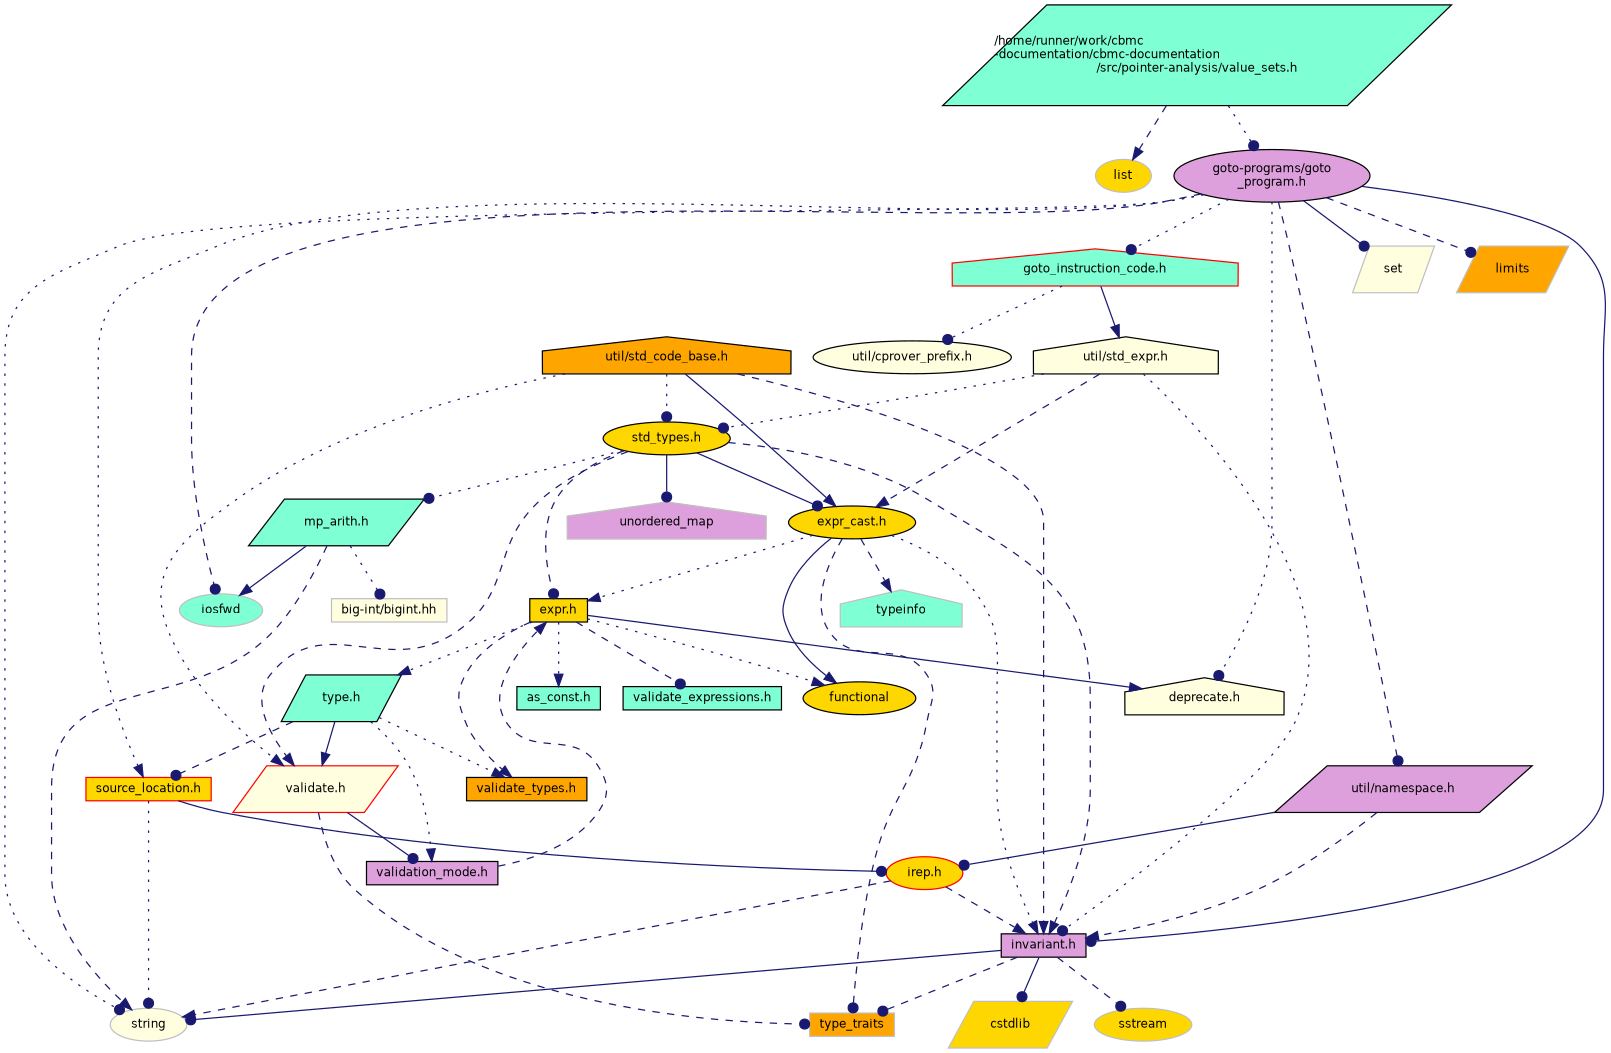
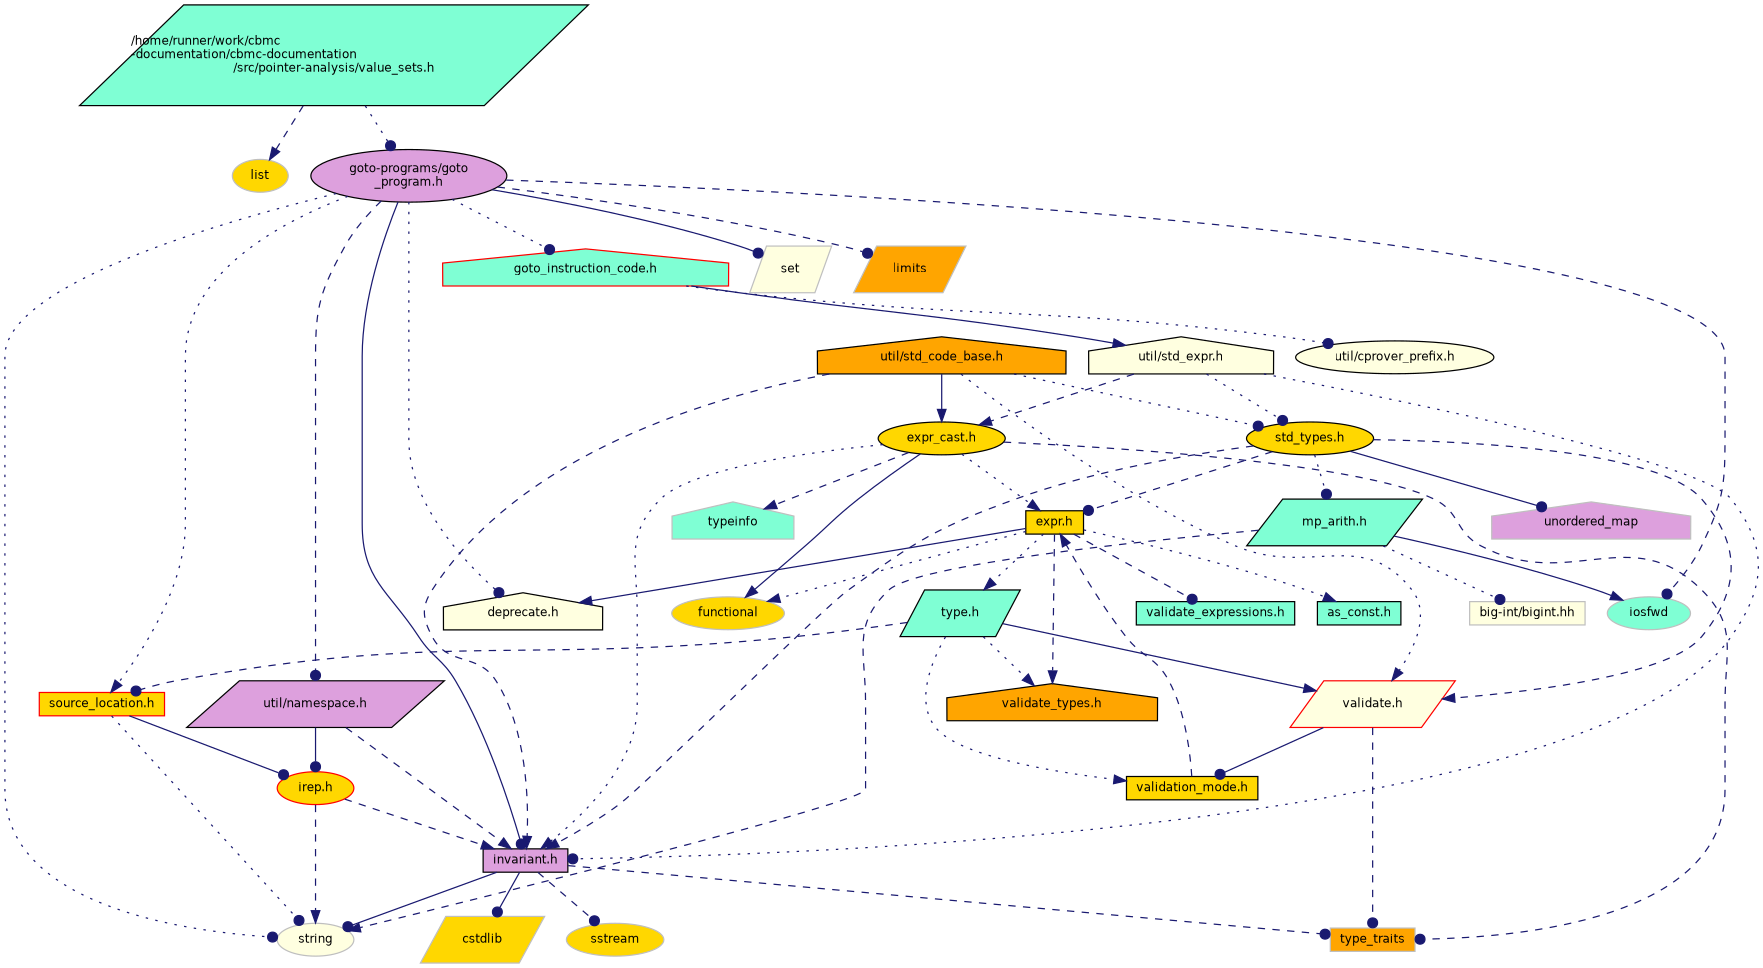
(755, 478) -> none
(859, 698) -> (728, 613)
(527, 789) -> (1052, 704)
(432, 873) -> (1192, 788)
